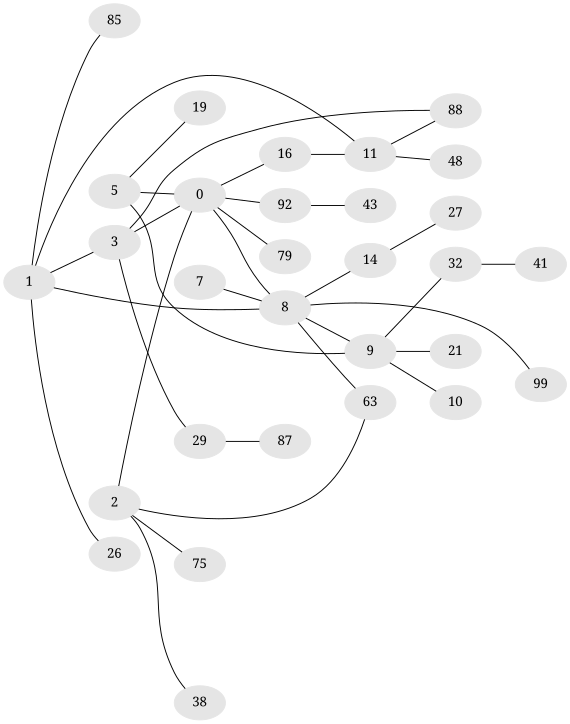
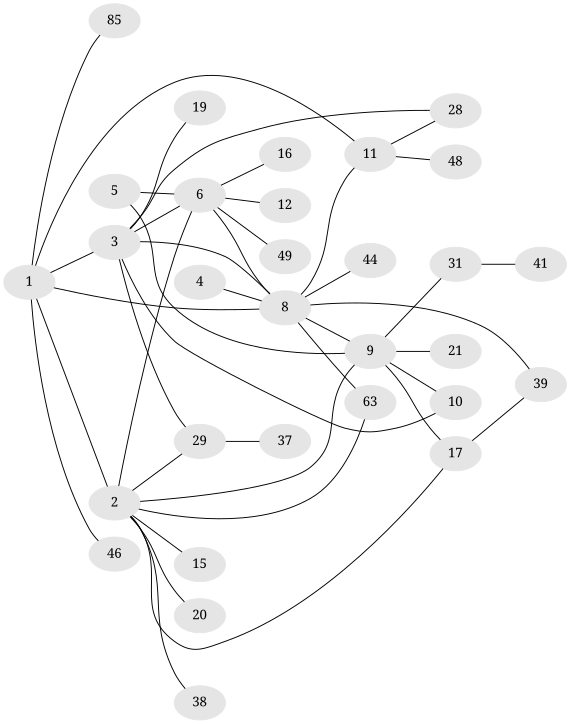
(456, 111) -> (456, 111)
(157, 150) -> (158, 176)
(328, 154) -> (328, 231)
(200, 195) -> (200, 195)
(285, 206) -> (285, 206)
(370, 206) -> none
(456, 213) -> none
none -> (212, 252)
(285, 257) -> (285, 257)
(370, 260) -> (370, 260)
(456, 264) -> (456, 264)
(200, 282) -> (200, 282)
(541, 385) -> (541, 385)
none -> (256, 387)
none -> (72, 393)
(285, 441) -> (285, 441)
none -> (456, 454)
none -> (157, 472)
none -> (283, 480)
(115, 554) -> (115, 554)
(200, 565) -> (200, 565)
none -> (200, 616)
